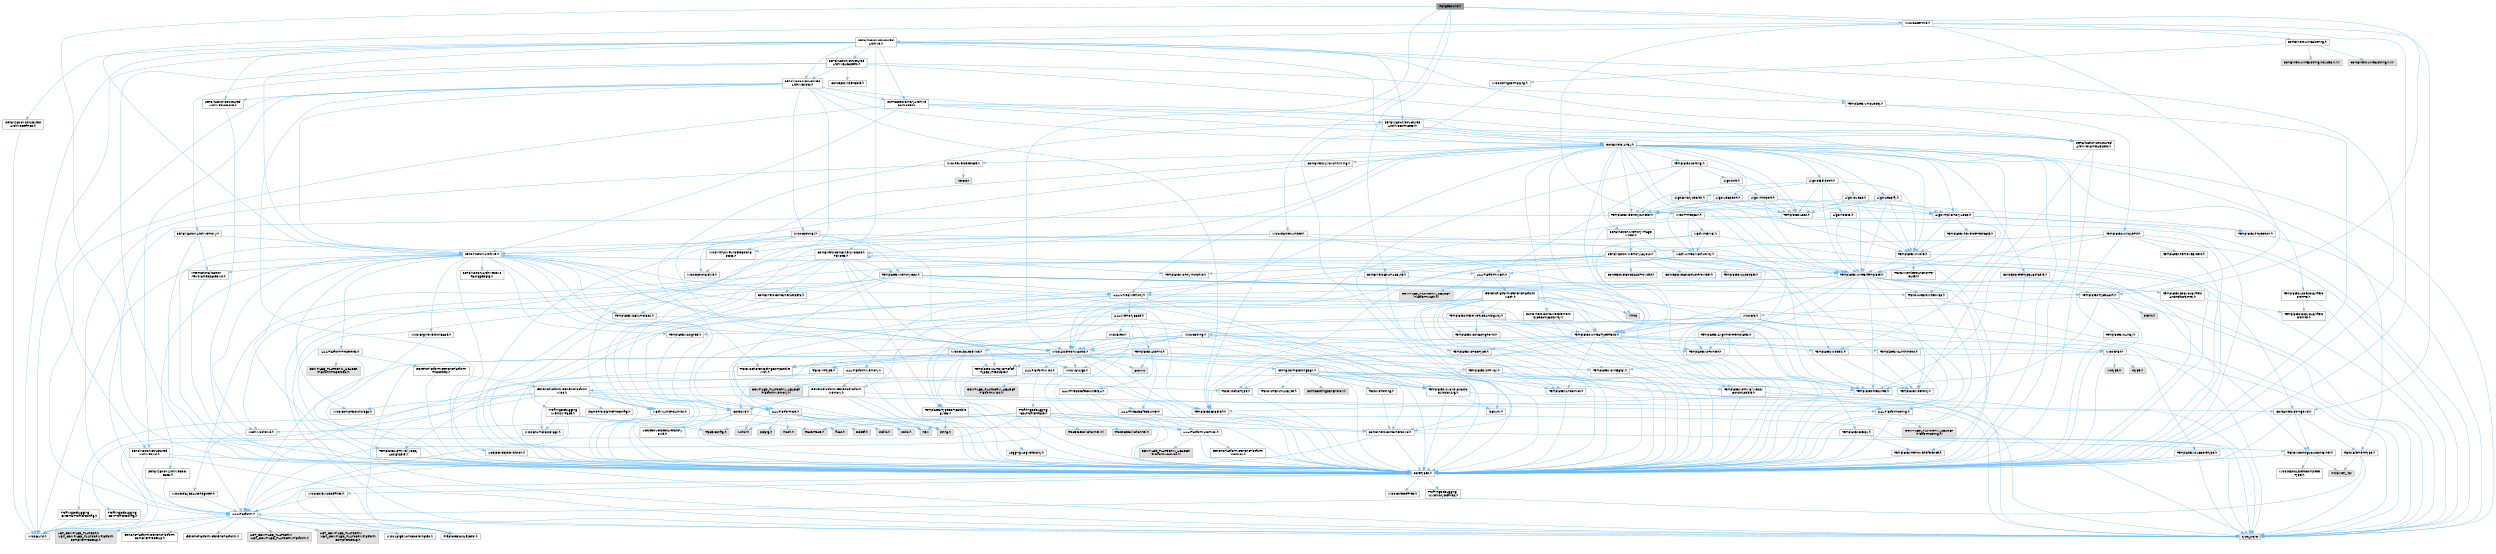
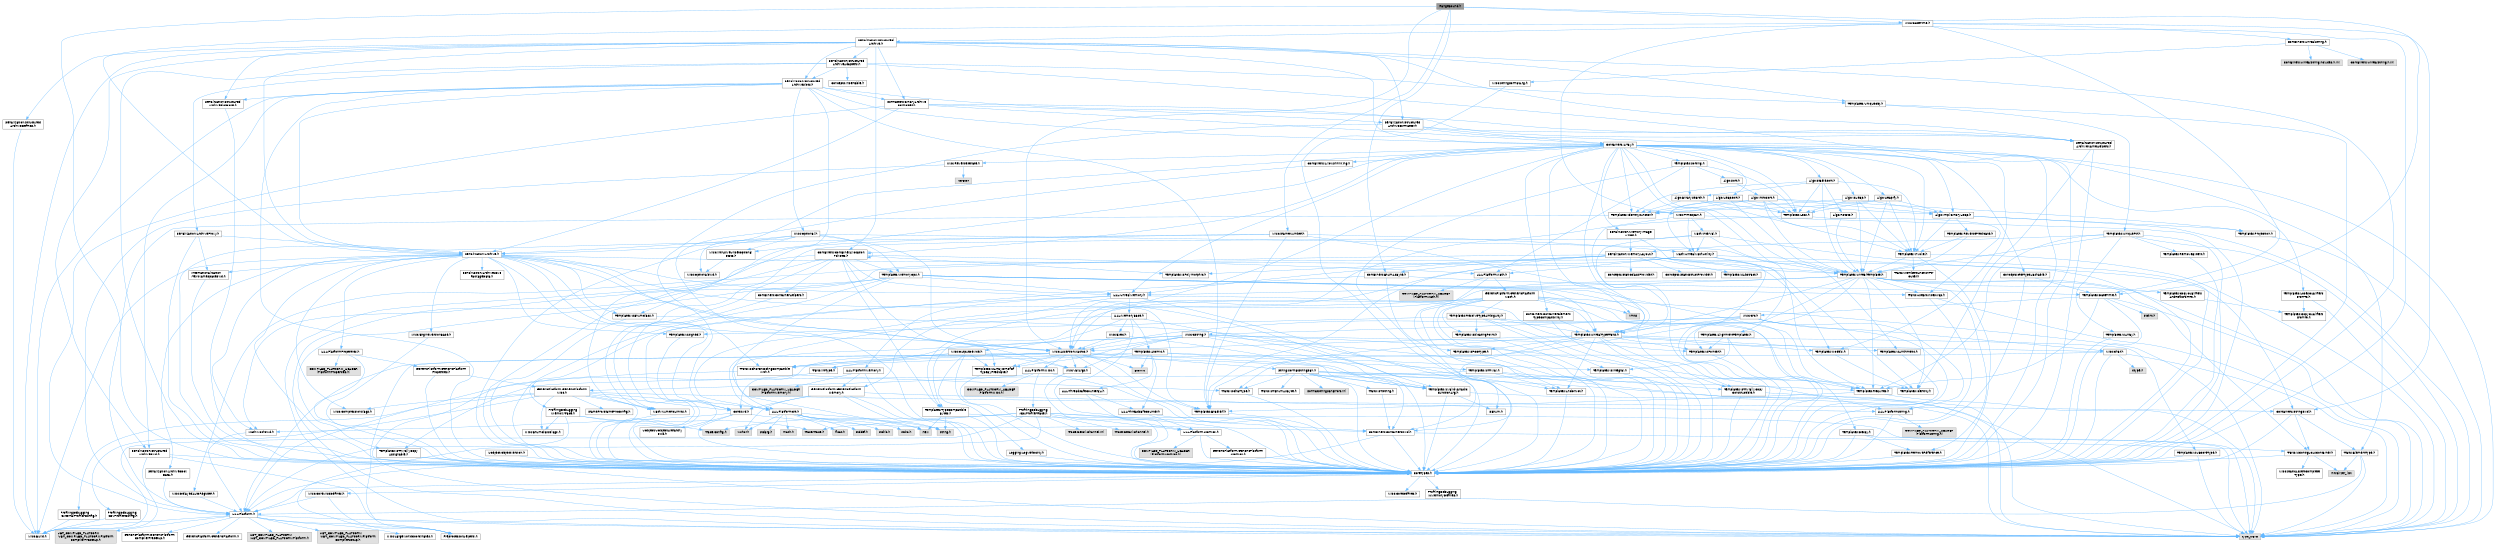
none -> (1835, 280)
(2100, 296) -> (2100, 296)
(481, 356) -> none
(2114, 371) -> none
